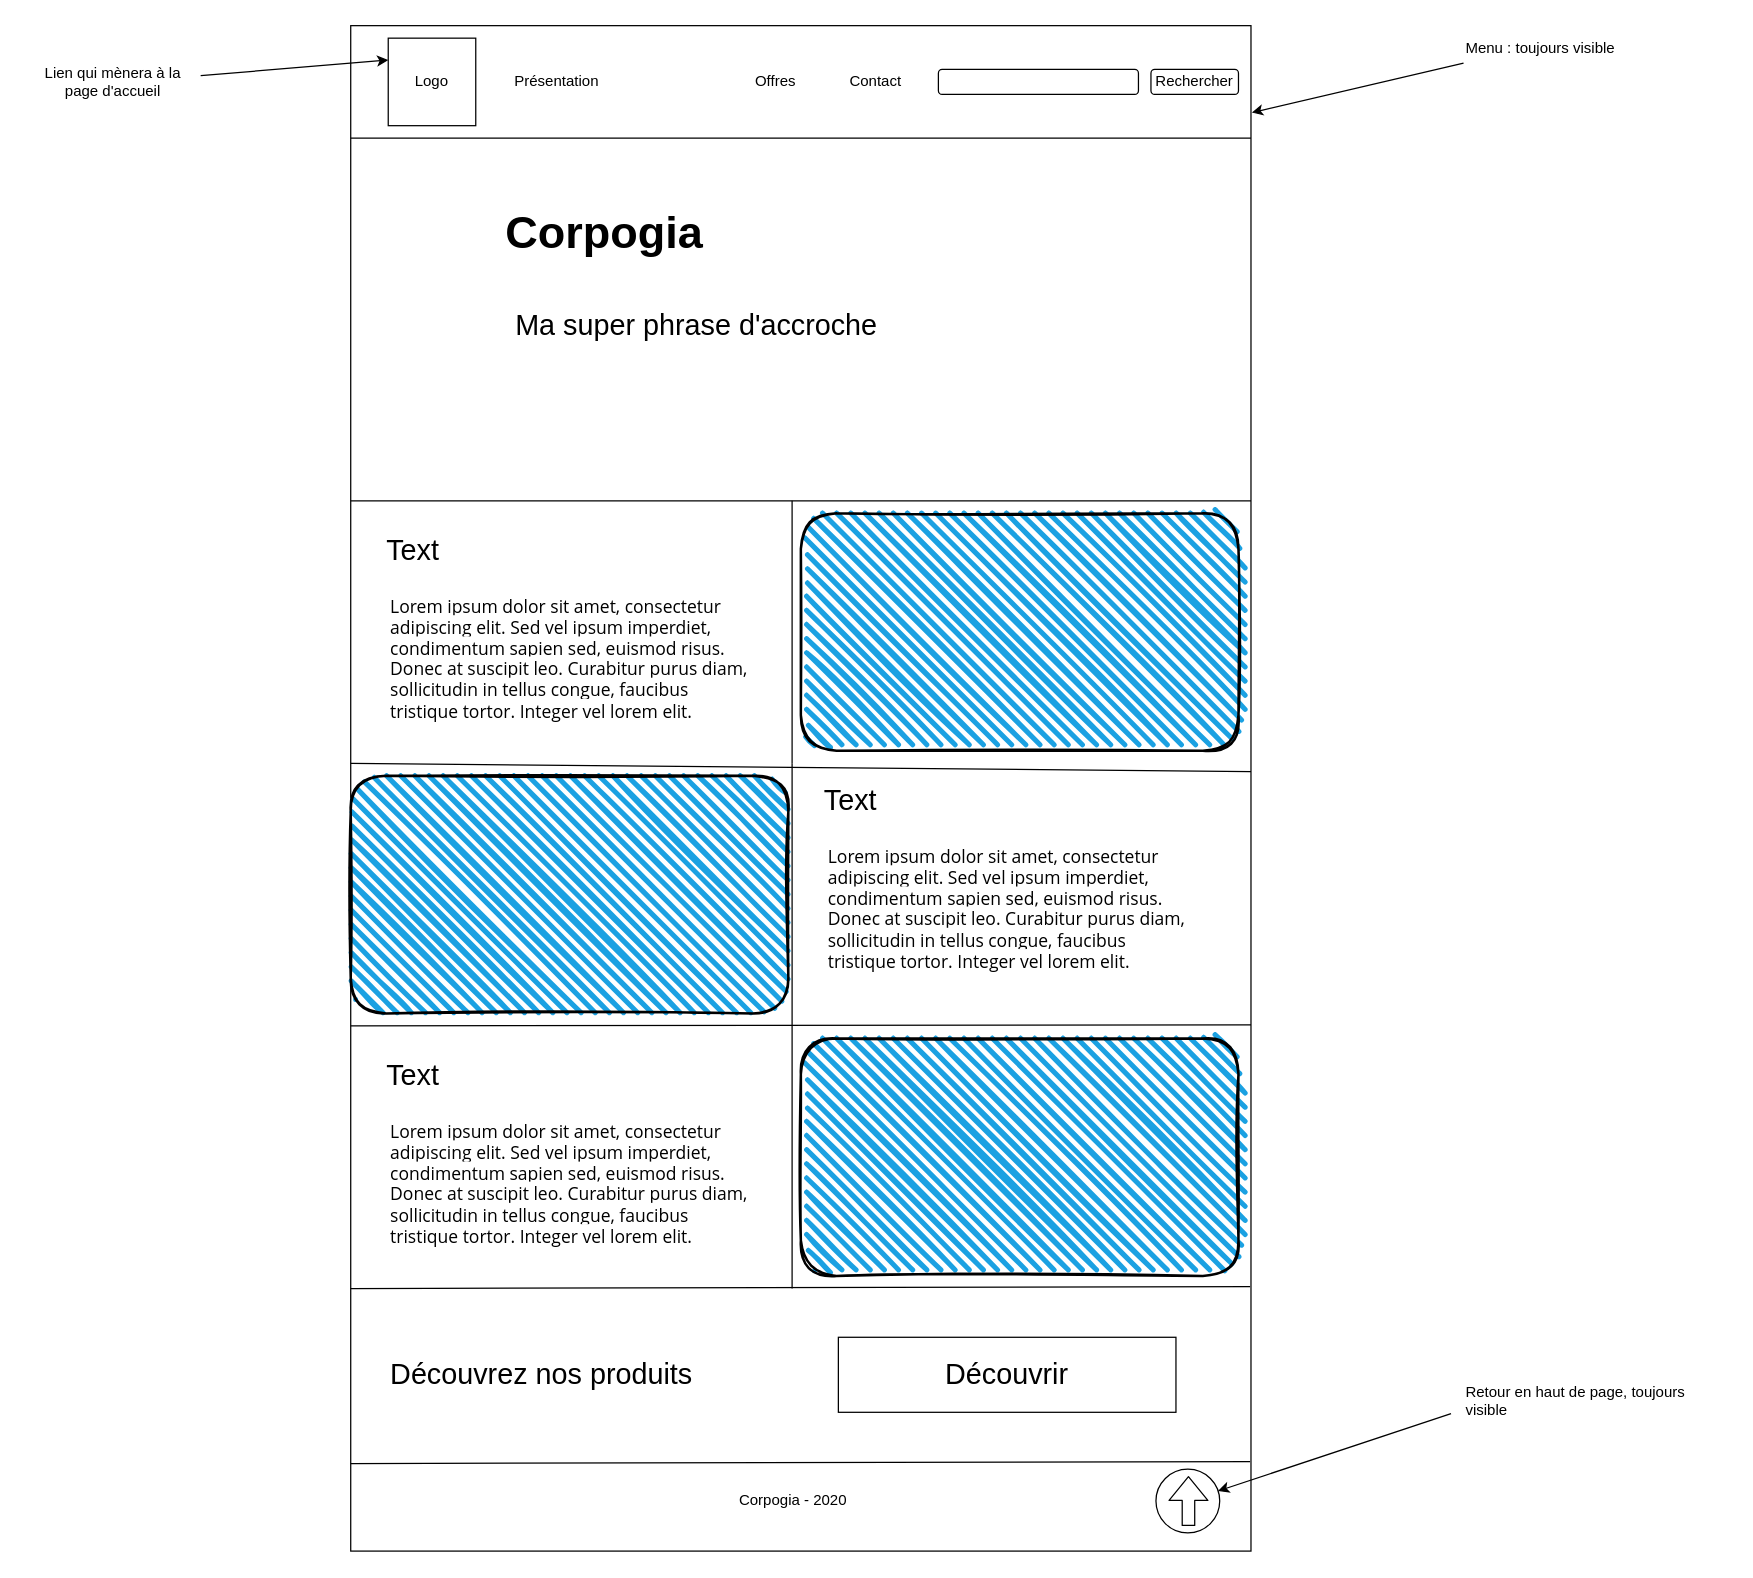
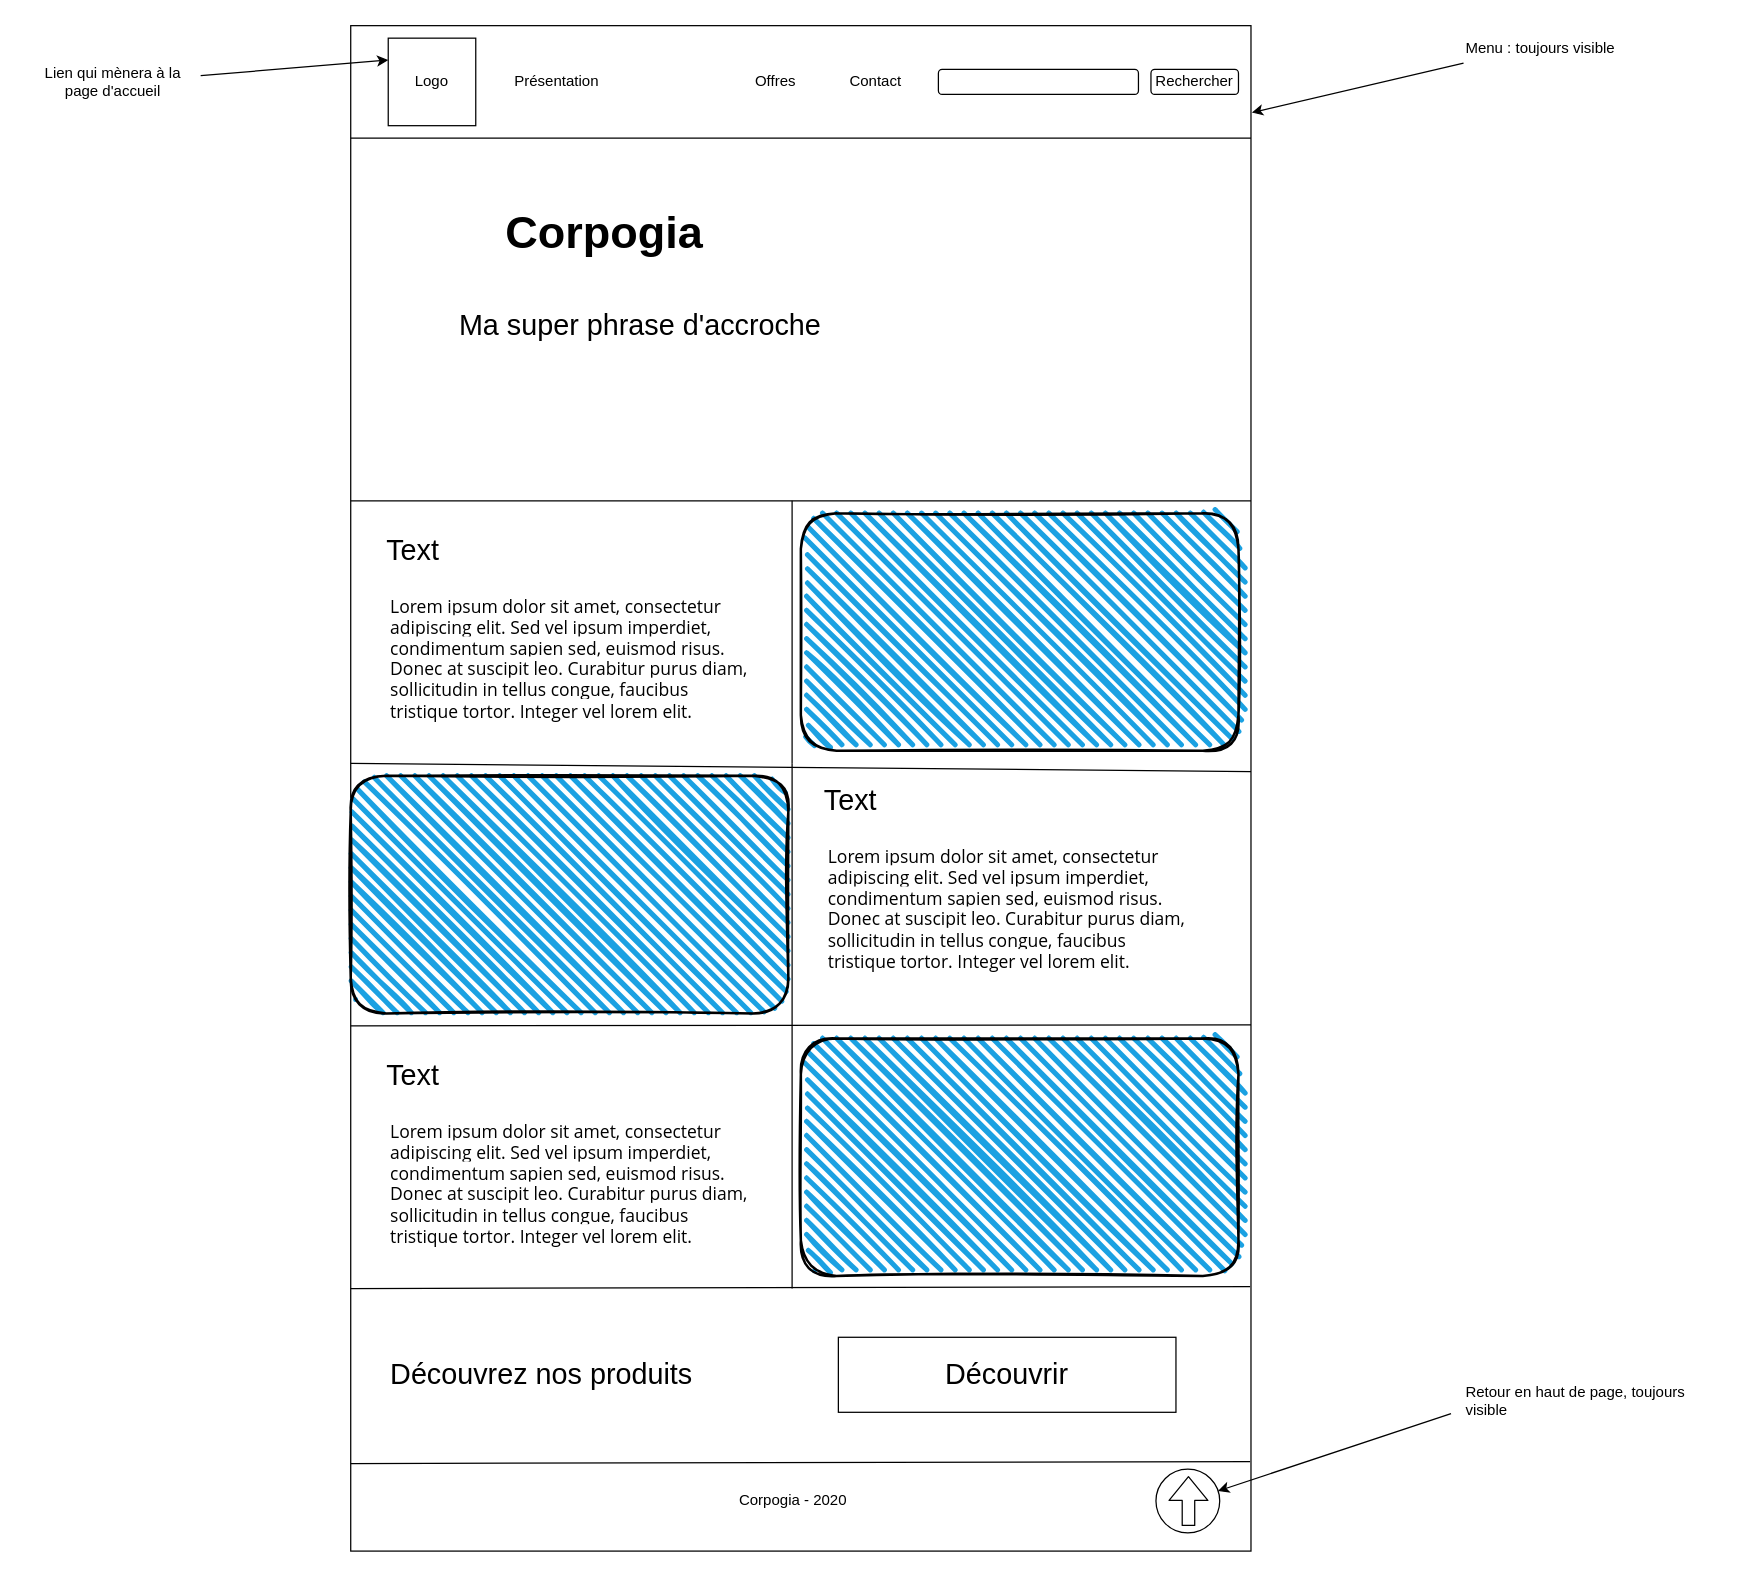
(707, 326) -> (651, 326)
